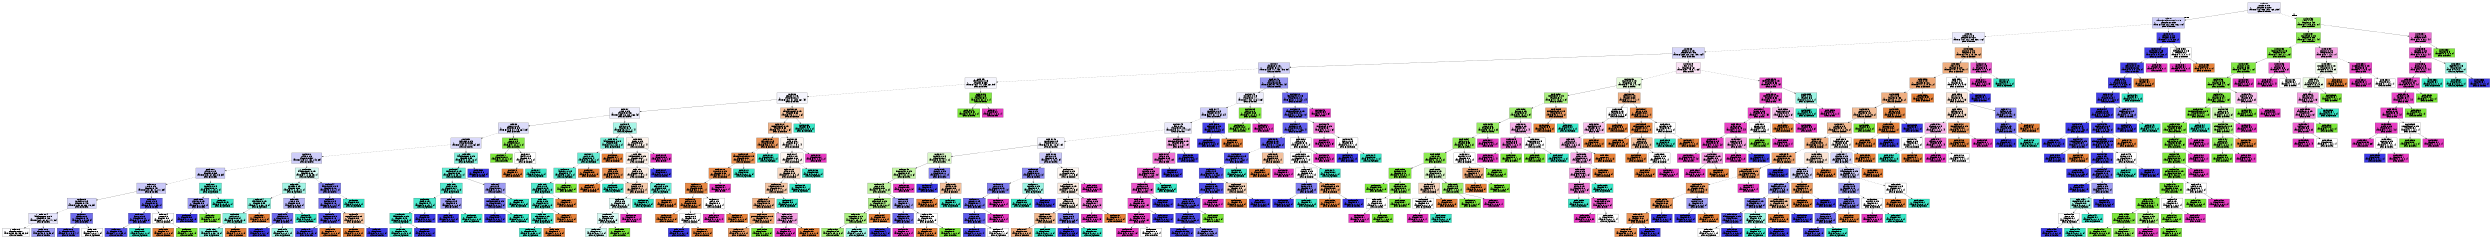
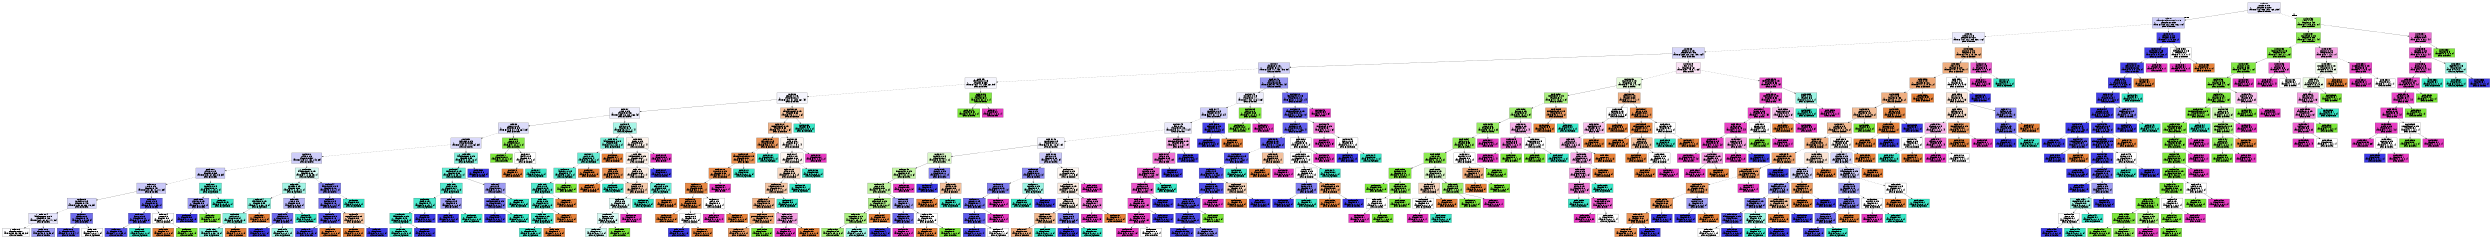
(743, 162) -> (743, 162)
(1473, 177) -> (1473, 177)
